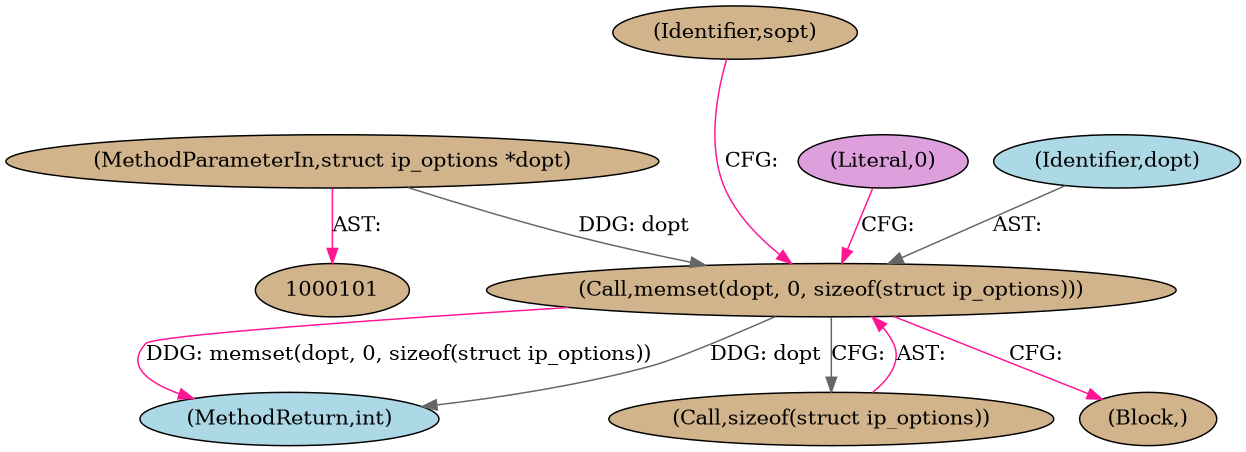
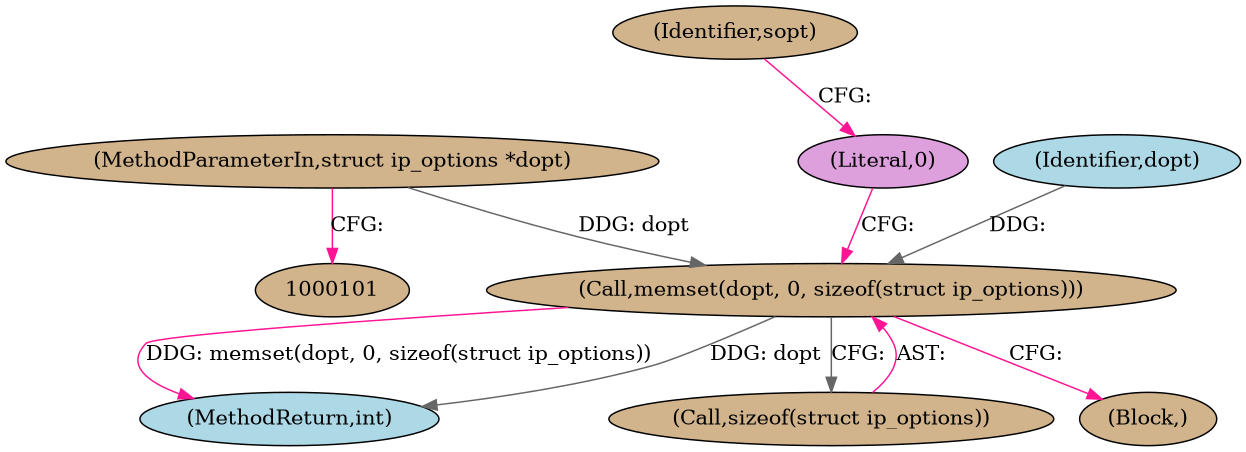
(718, 167) -> (804, 92)
(361, 226) -> (361, 226)
(1021, 226) -> (1021, 226)
